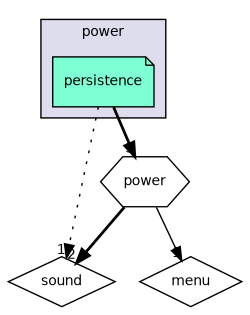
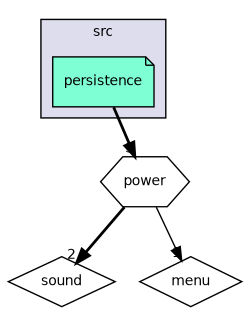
(103, 33) -> (103, 33)
(84, 176) -> none
